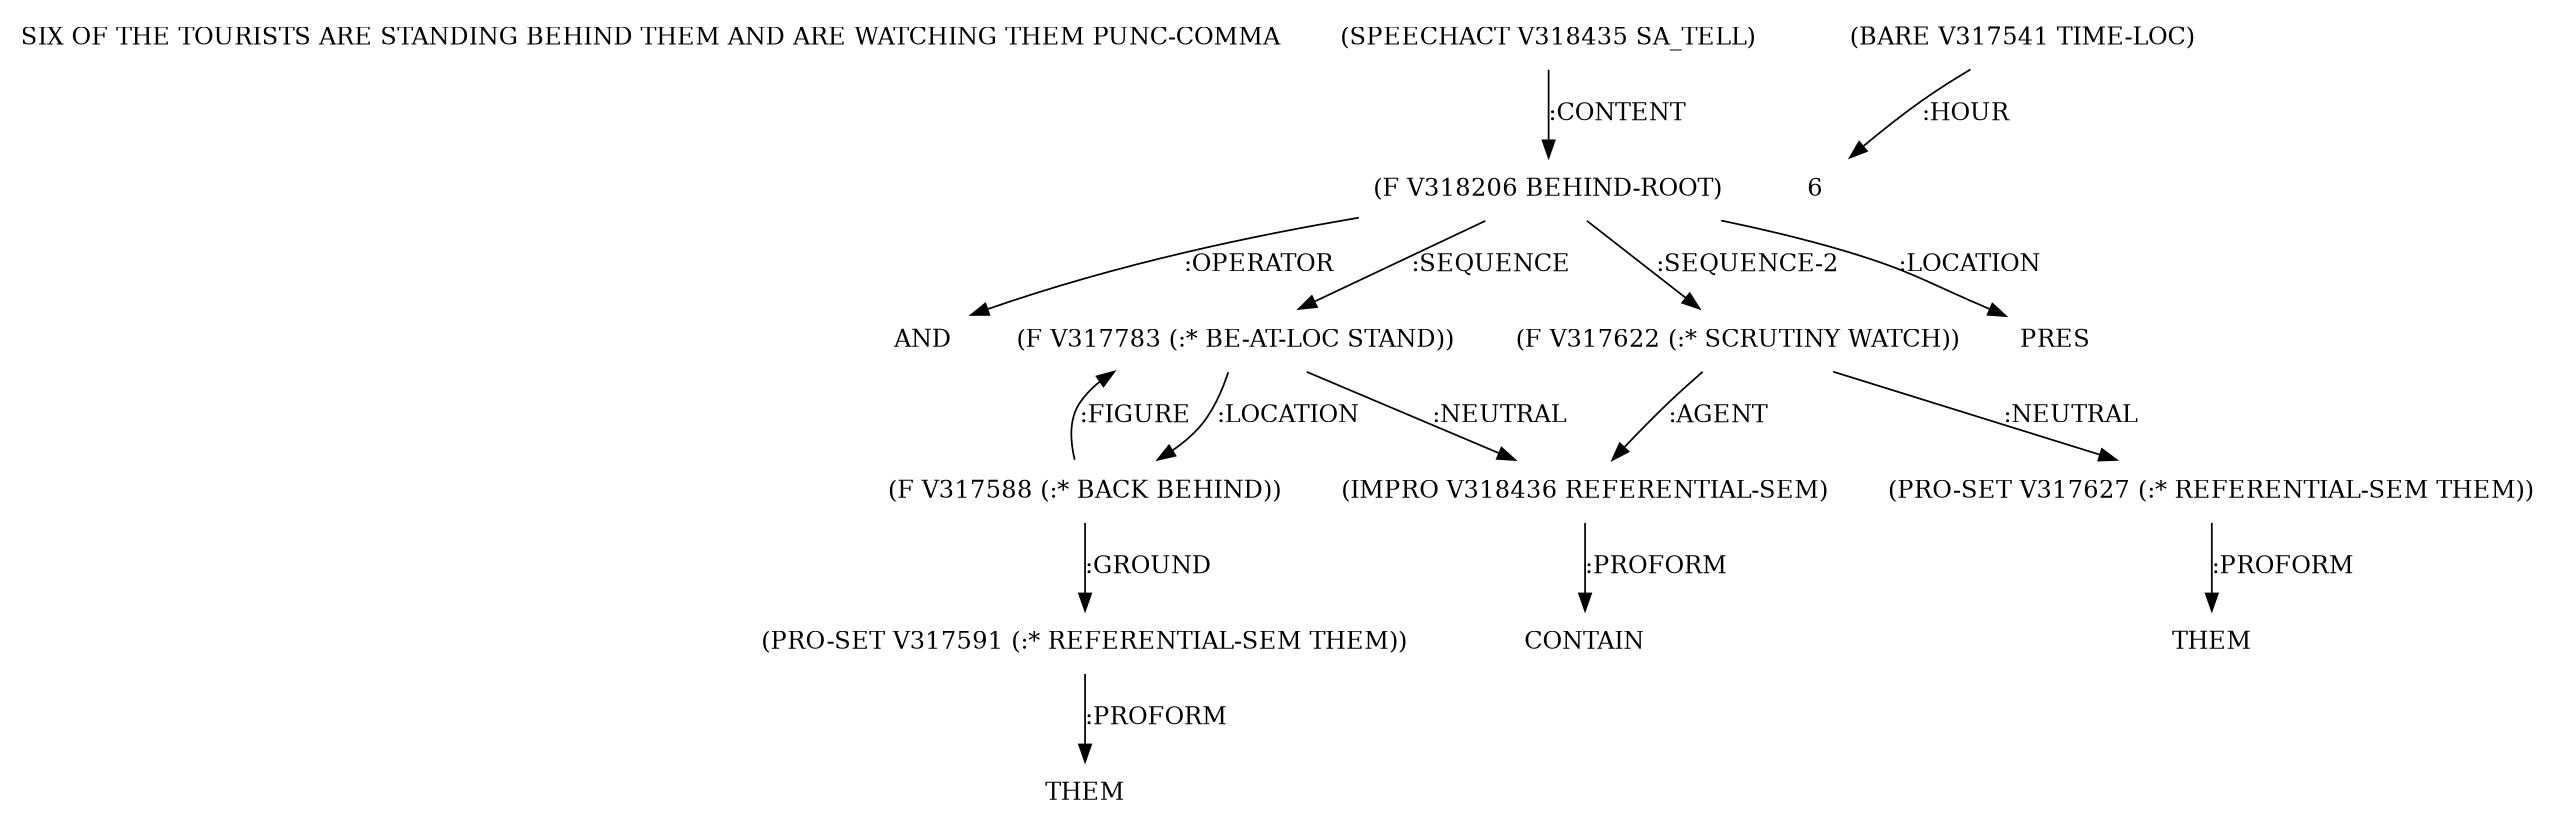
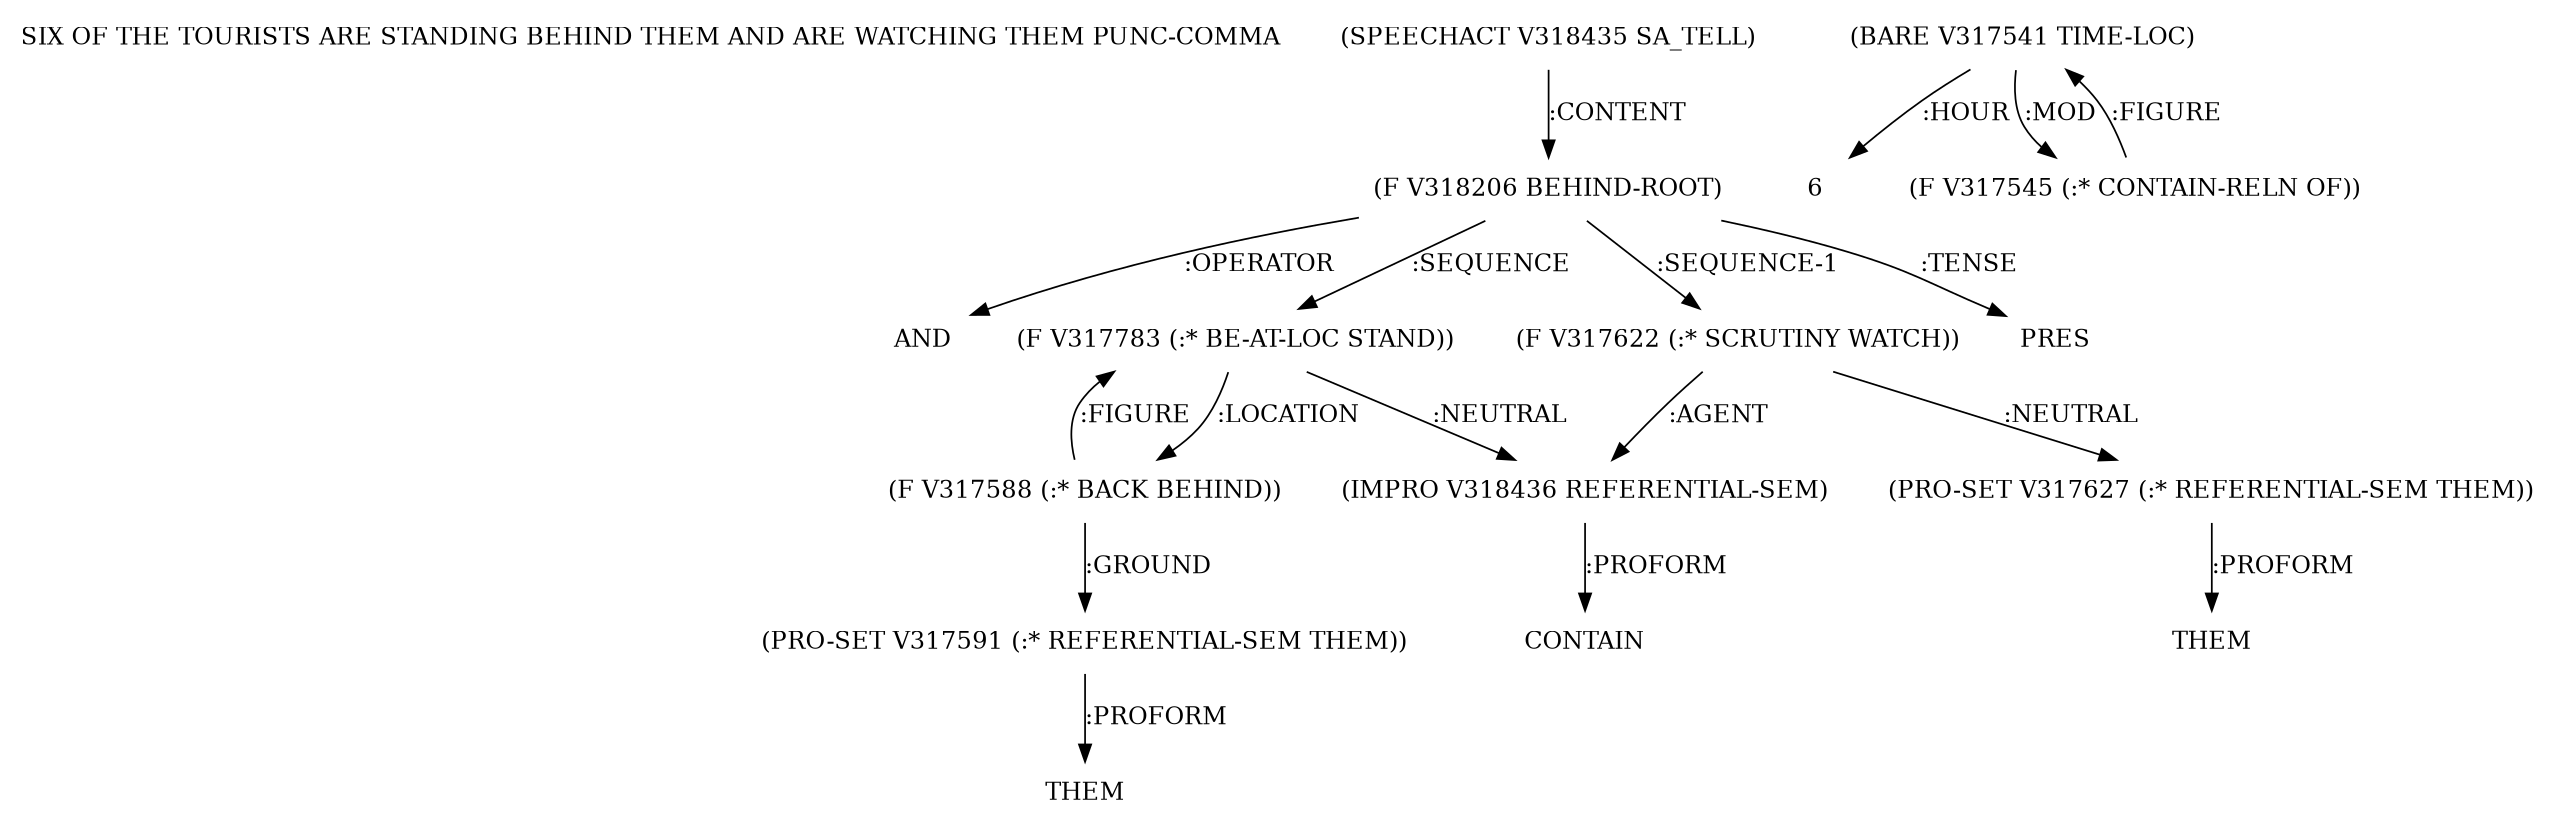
none -> (2135, 189)
(1748, 265) -> (1748, 265)
(1970, 265) -> (1970, 265)
